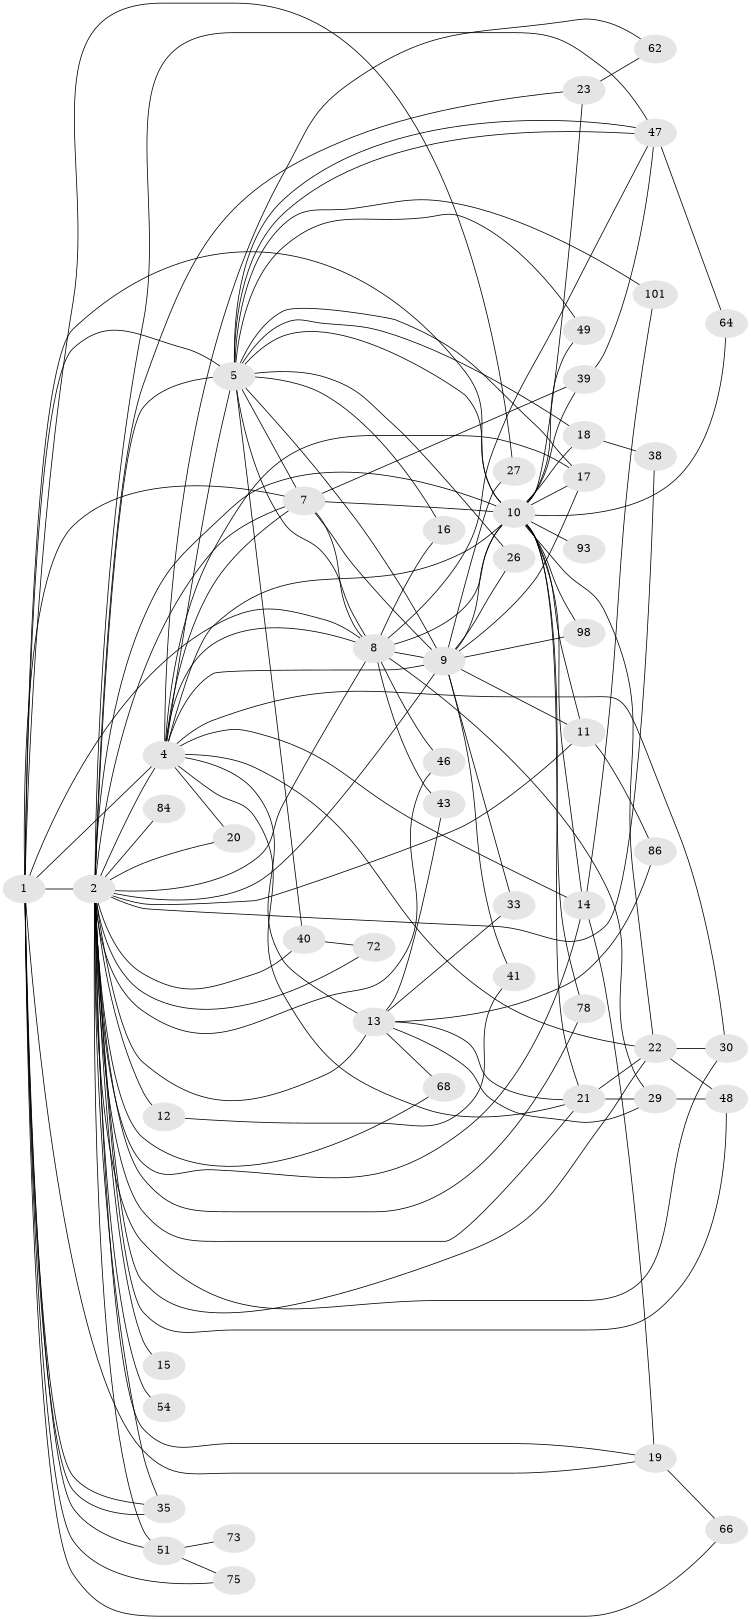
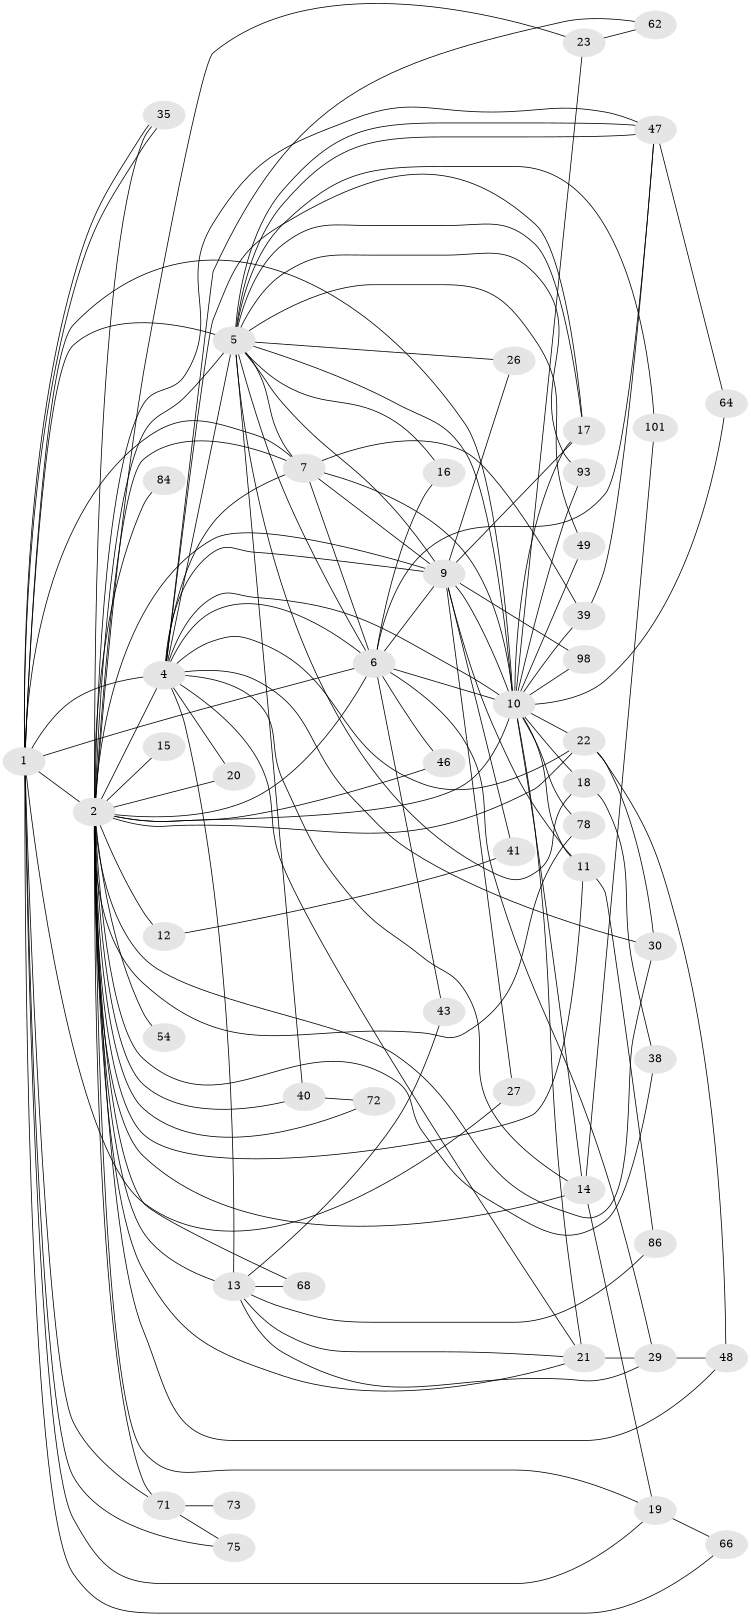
none -> (475, 254)
(374, 649) -> (374, 663)
(514, 905) -> none
(623, 1071) -> none
(164, 1551) -> (164, 1506)
